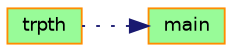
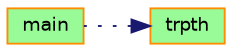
(106, 26) -> (108, 26)
